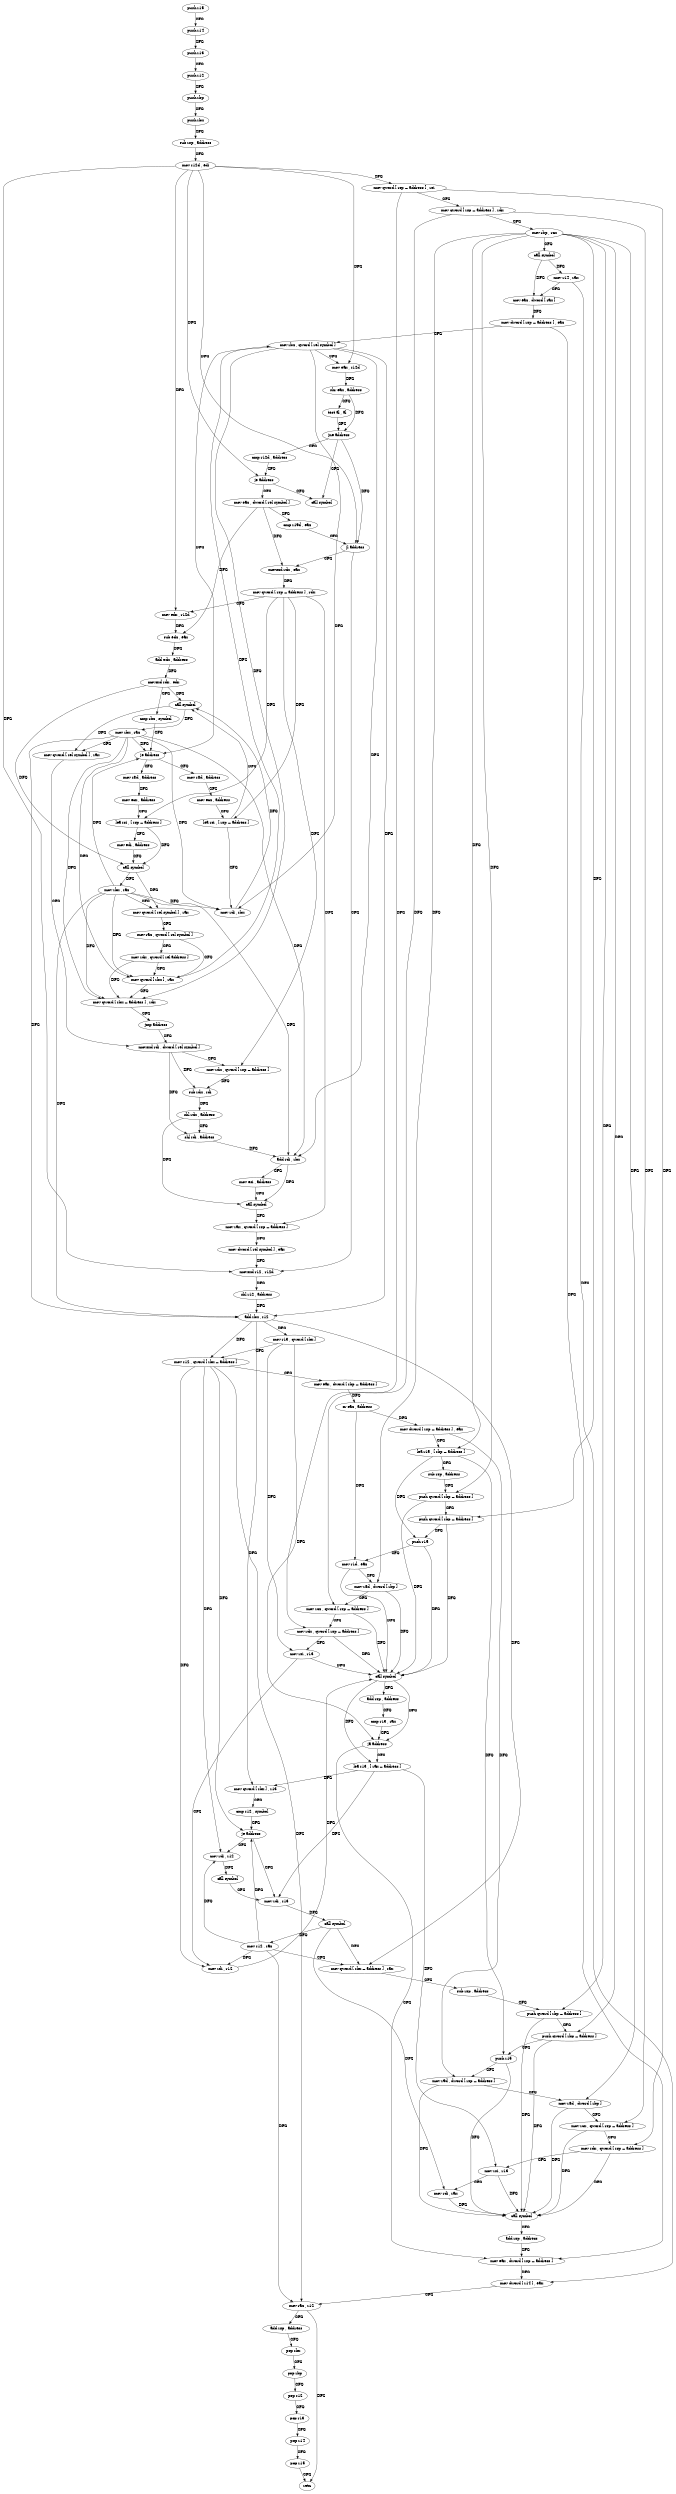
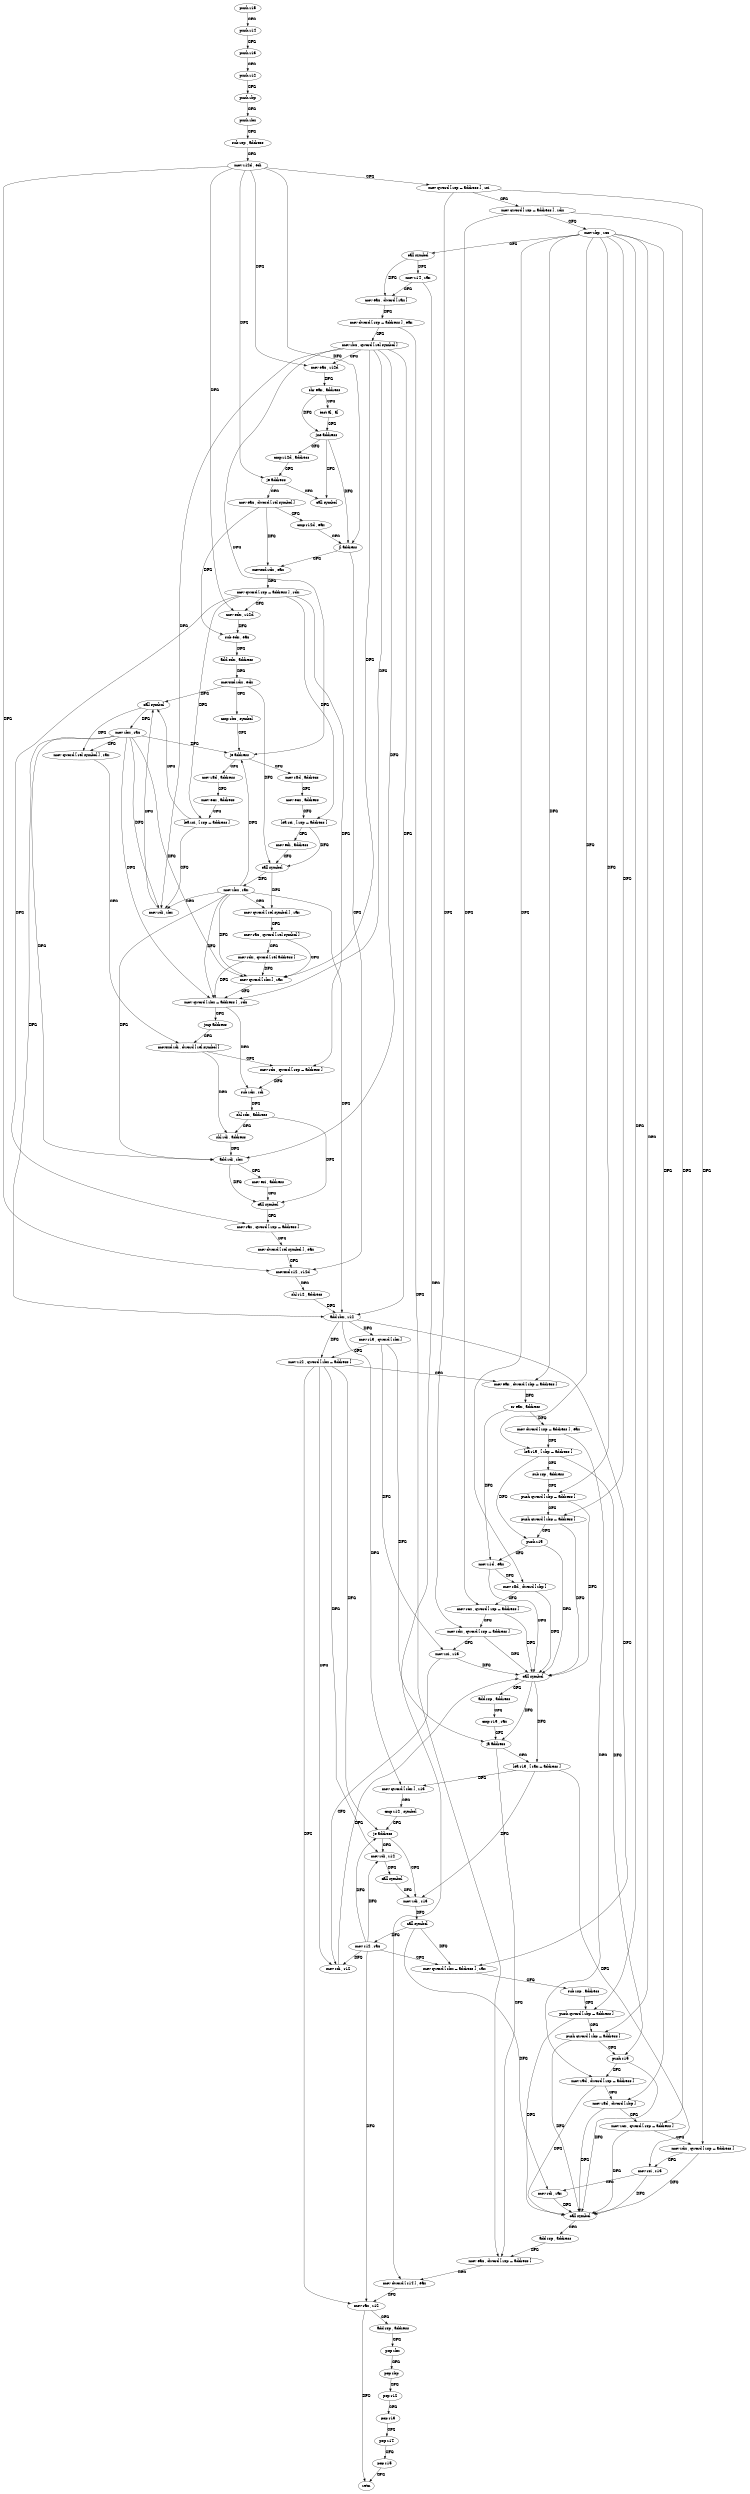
(297, 525) -> (311, 525)
(240, 669) -> (366, 685)
none -> (549, 800)
(161, 969) -> (269, 969)
(181, 1070) -> (241, 1044)
